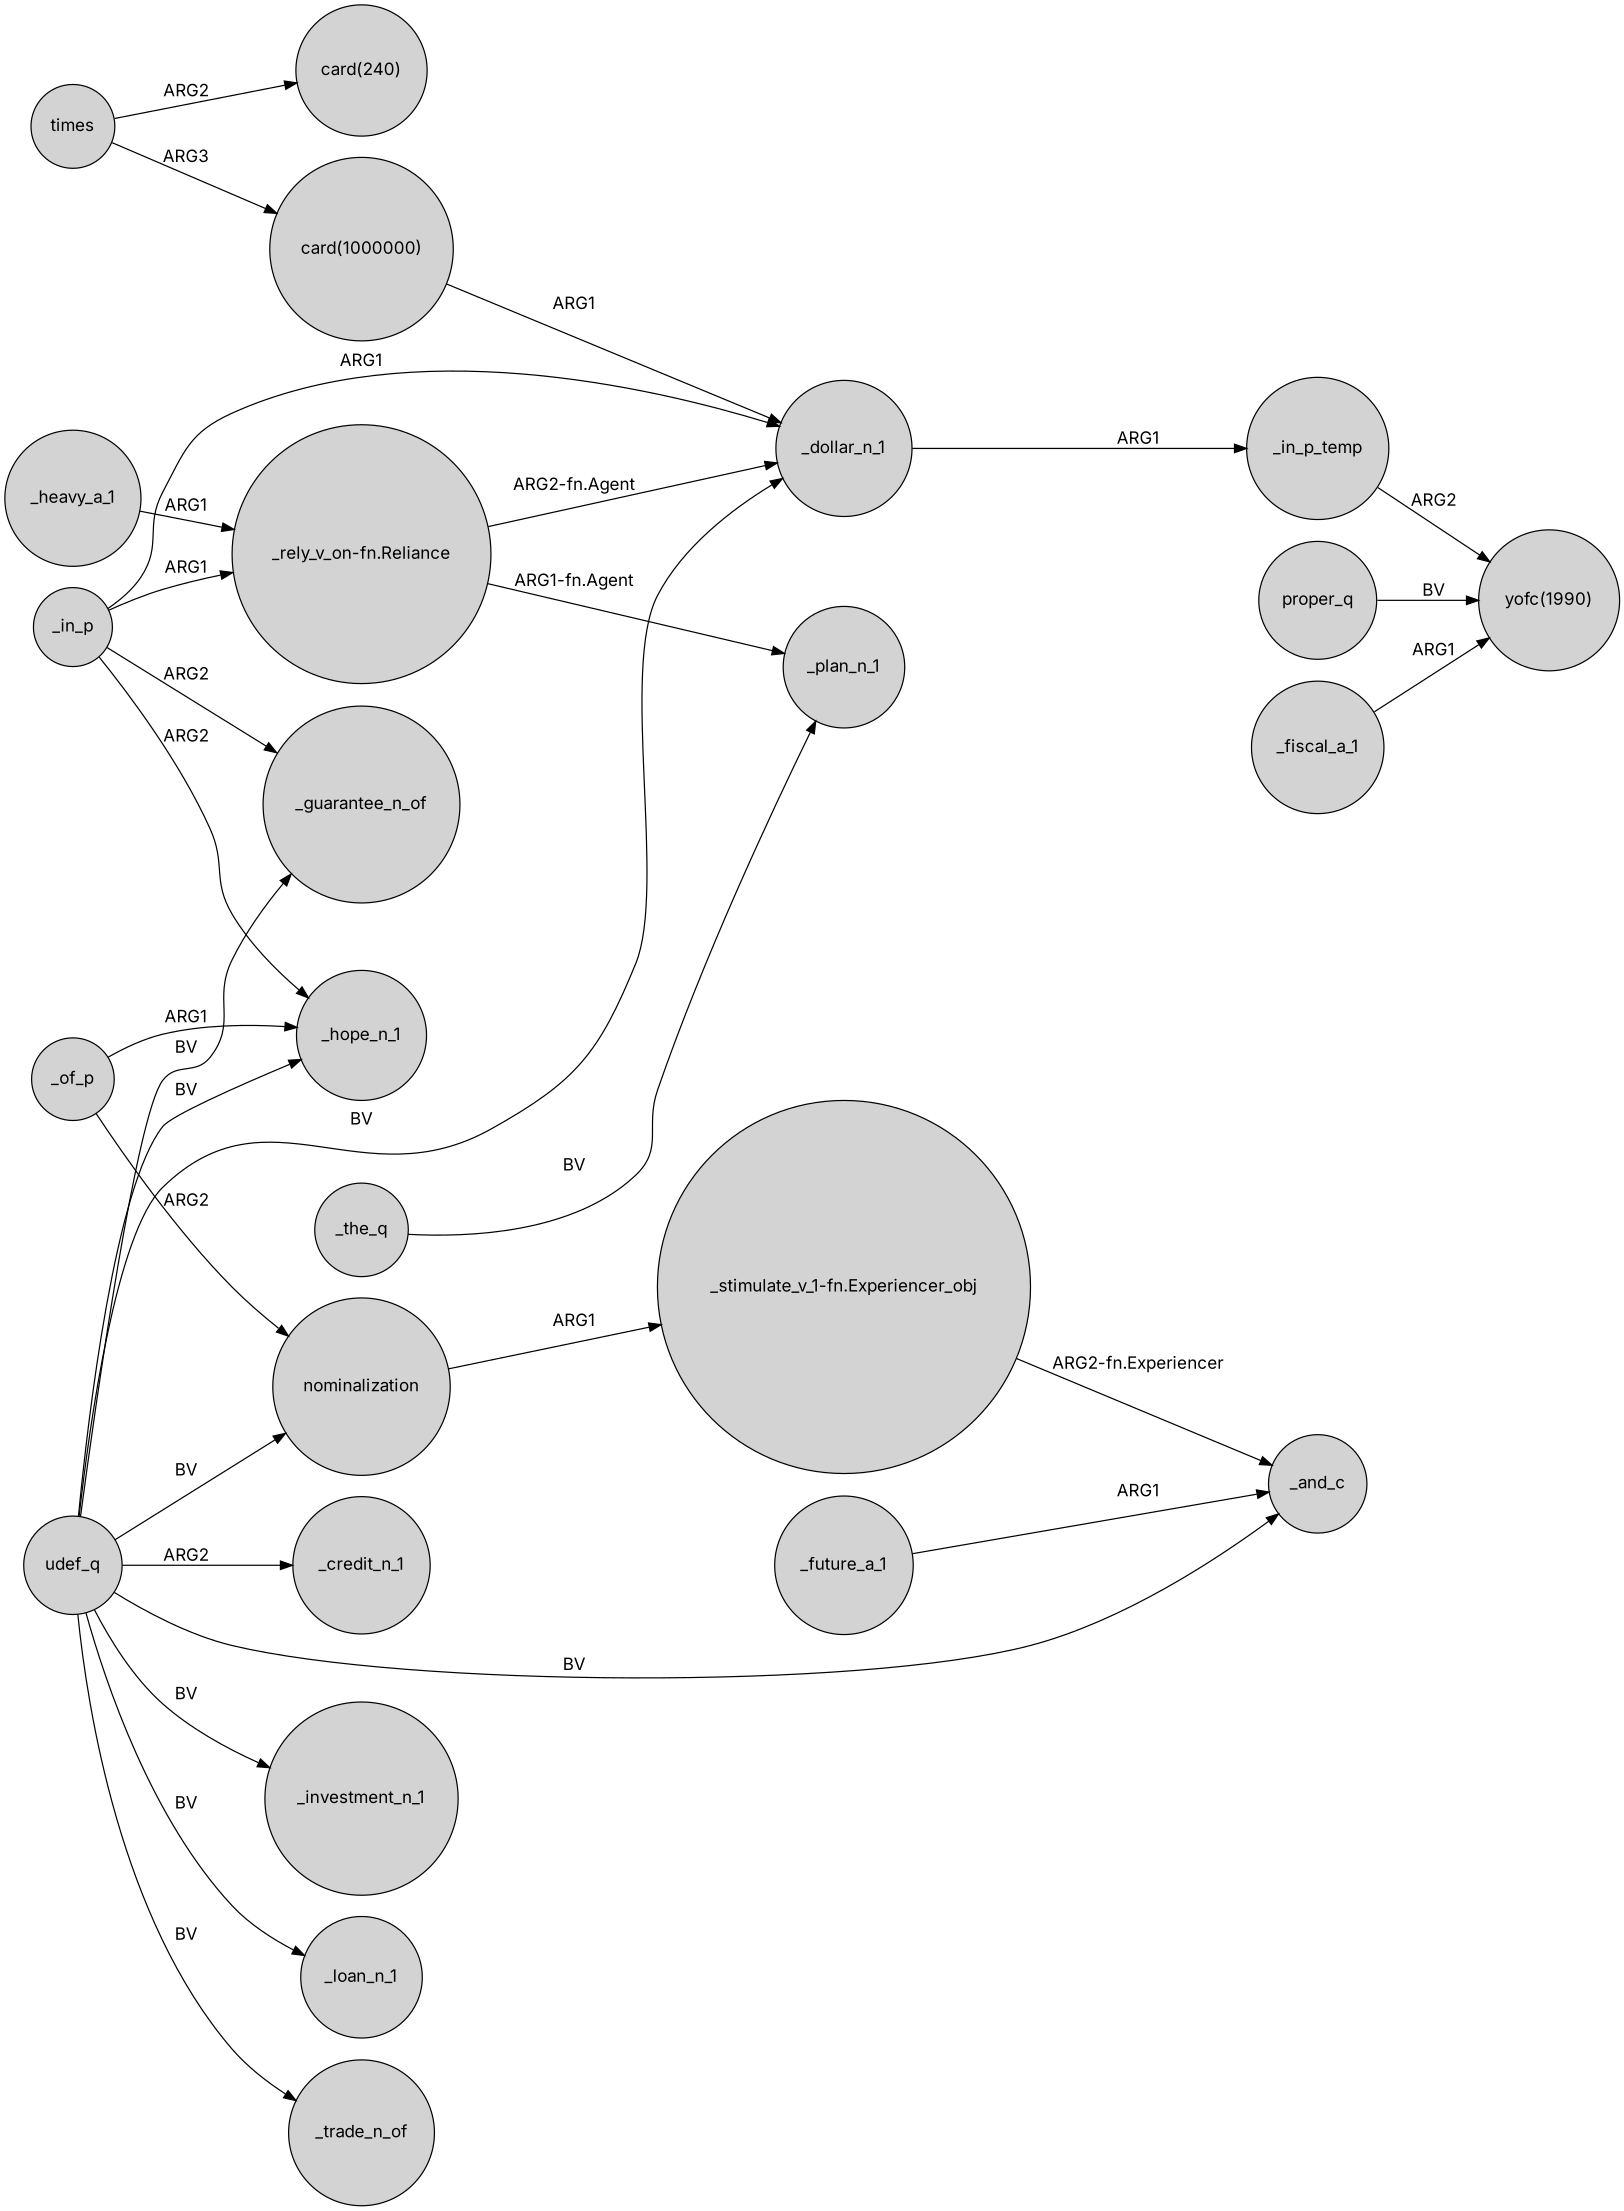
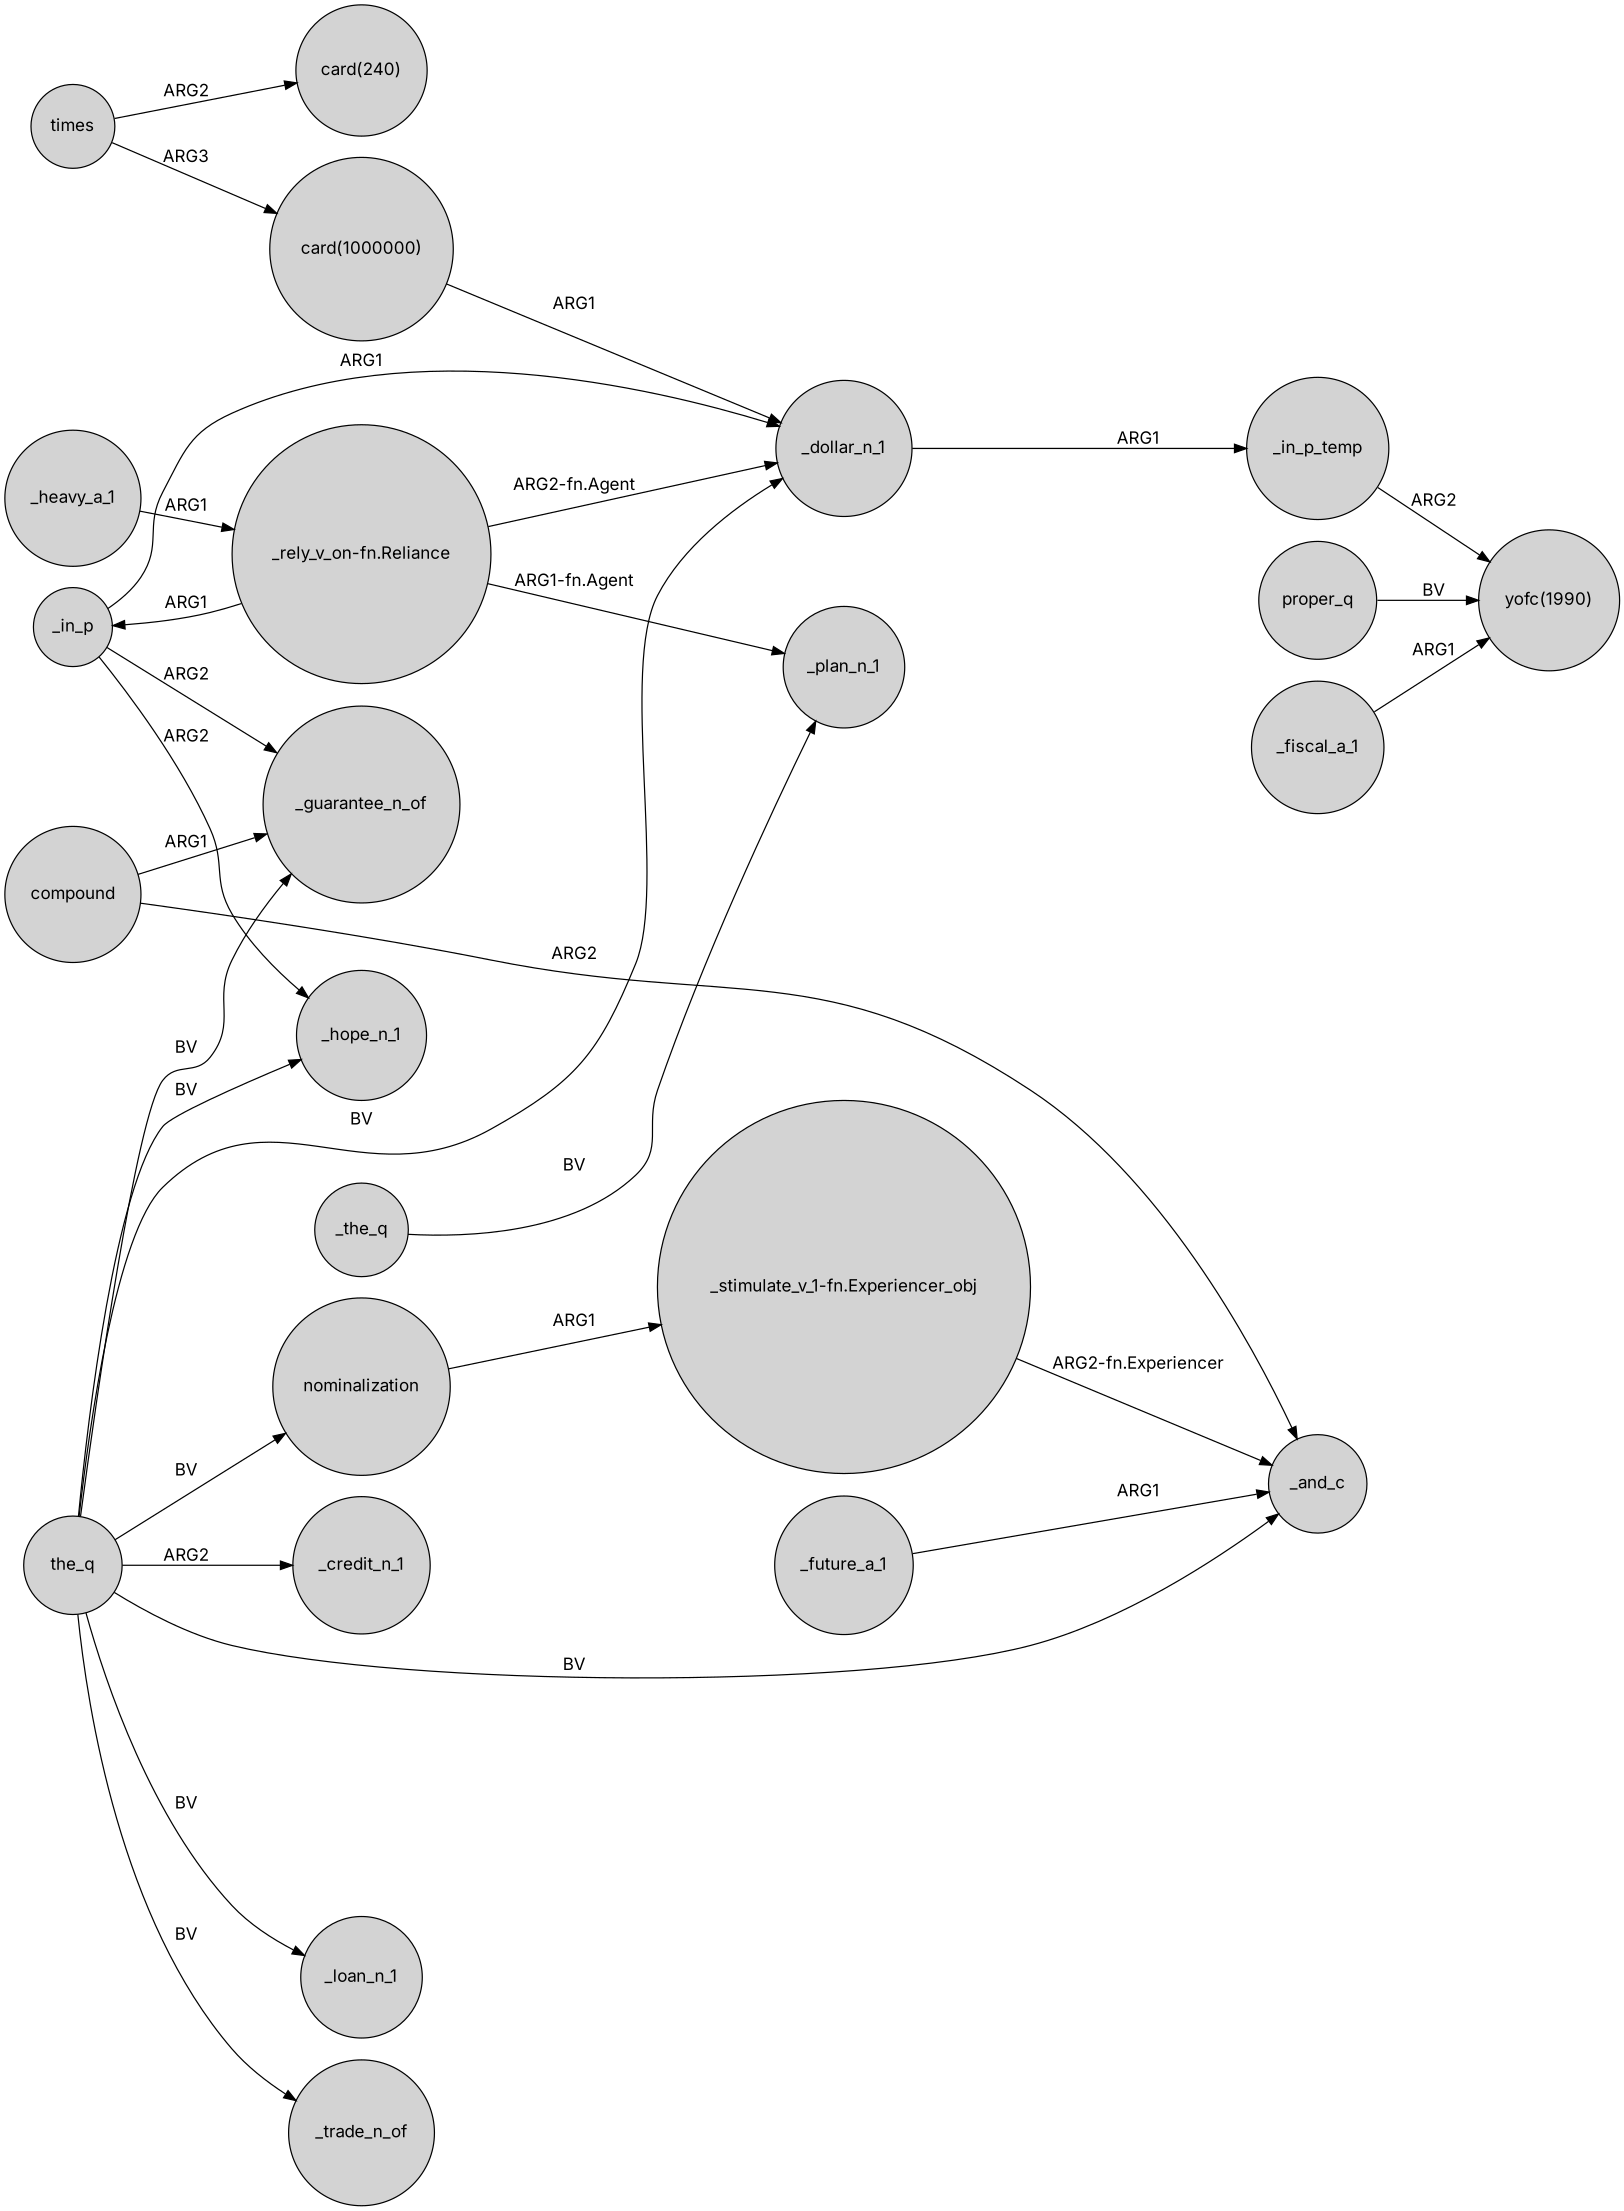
(164, 589) -> (184, 618)
none -> (73, 894)
(73, 1079) -> none
(73, 1565) -> (73, 1565)
(362, 1799) -> none
